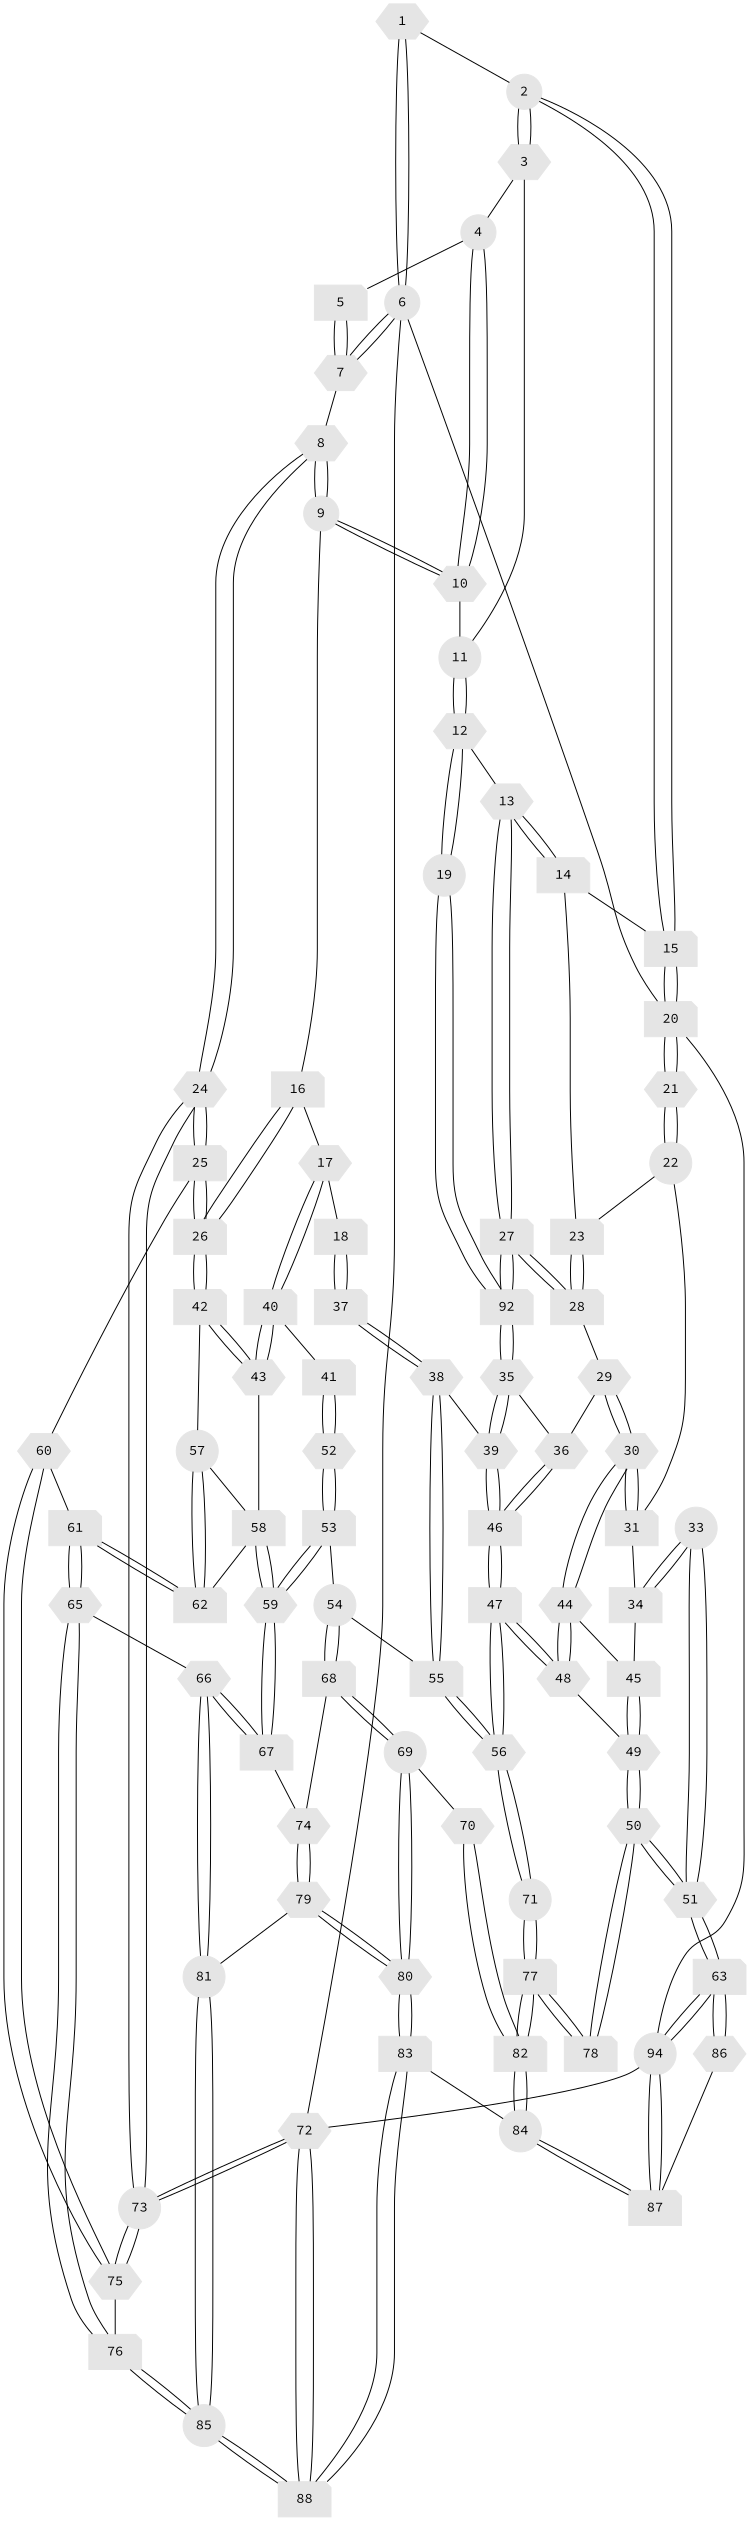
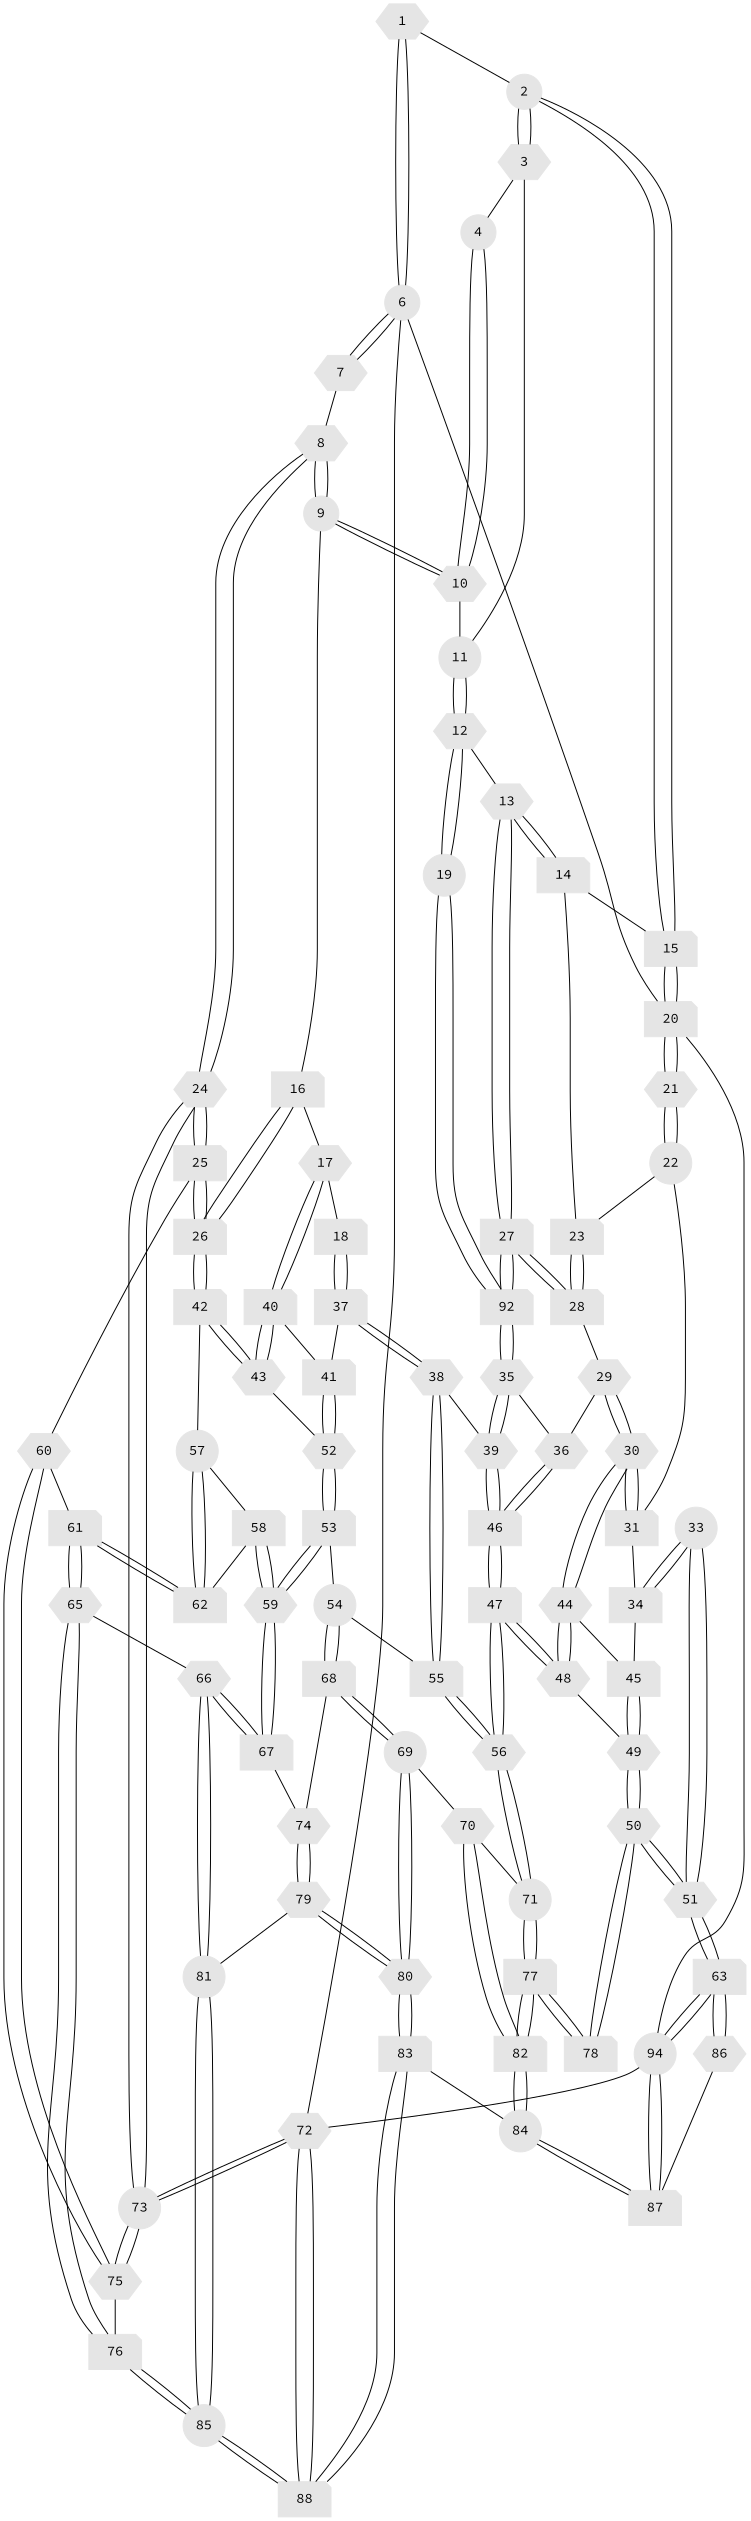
(341, 303) -> none
none -> (335, 1342)
(259, 1453) -> (294, 1414)
none -> (499, 1863)
